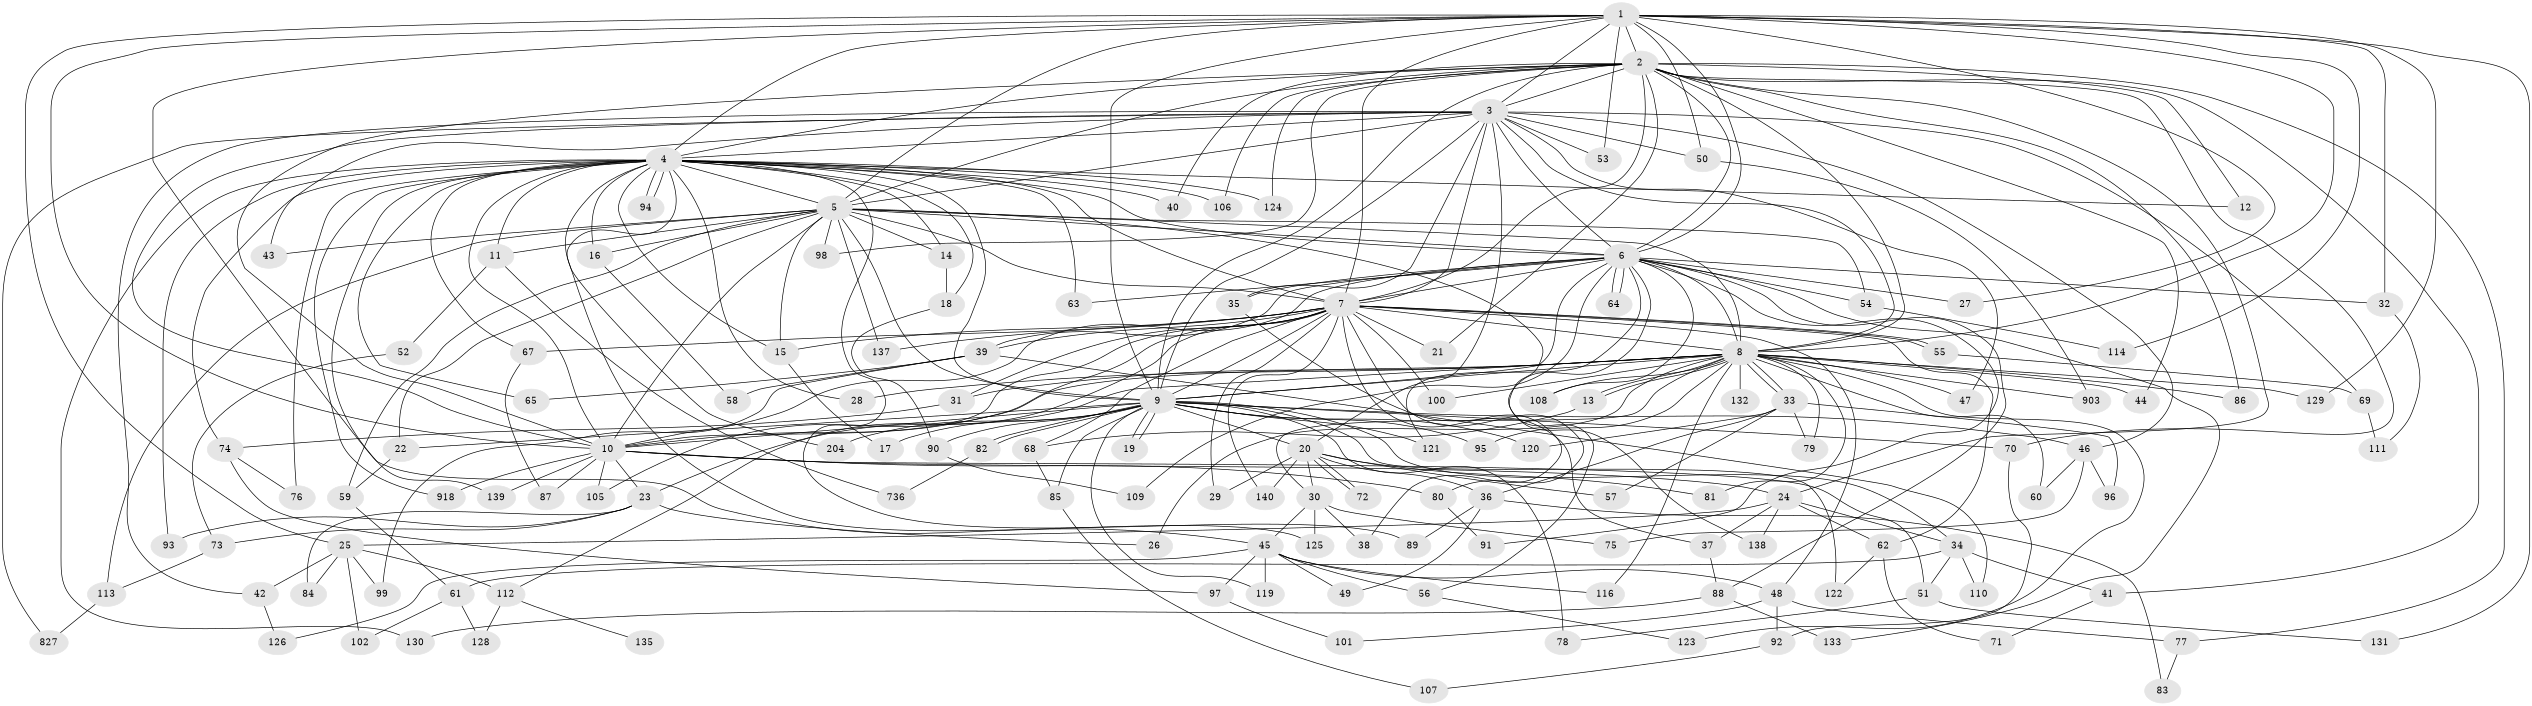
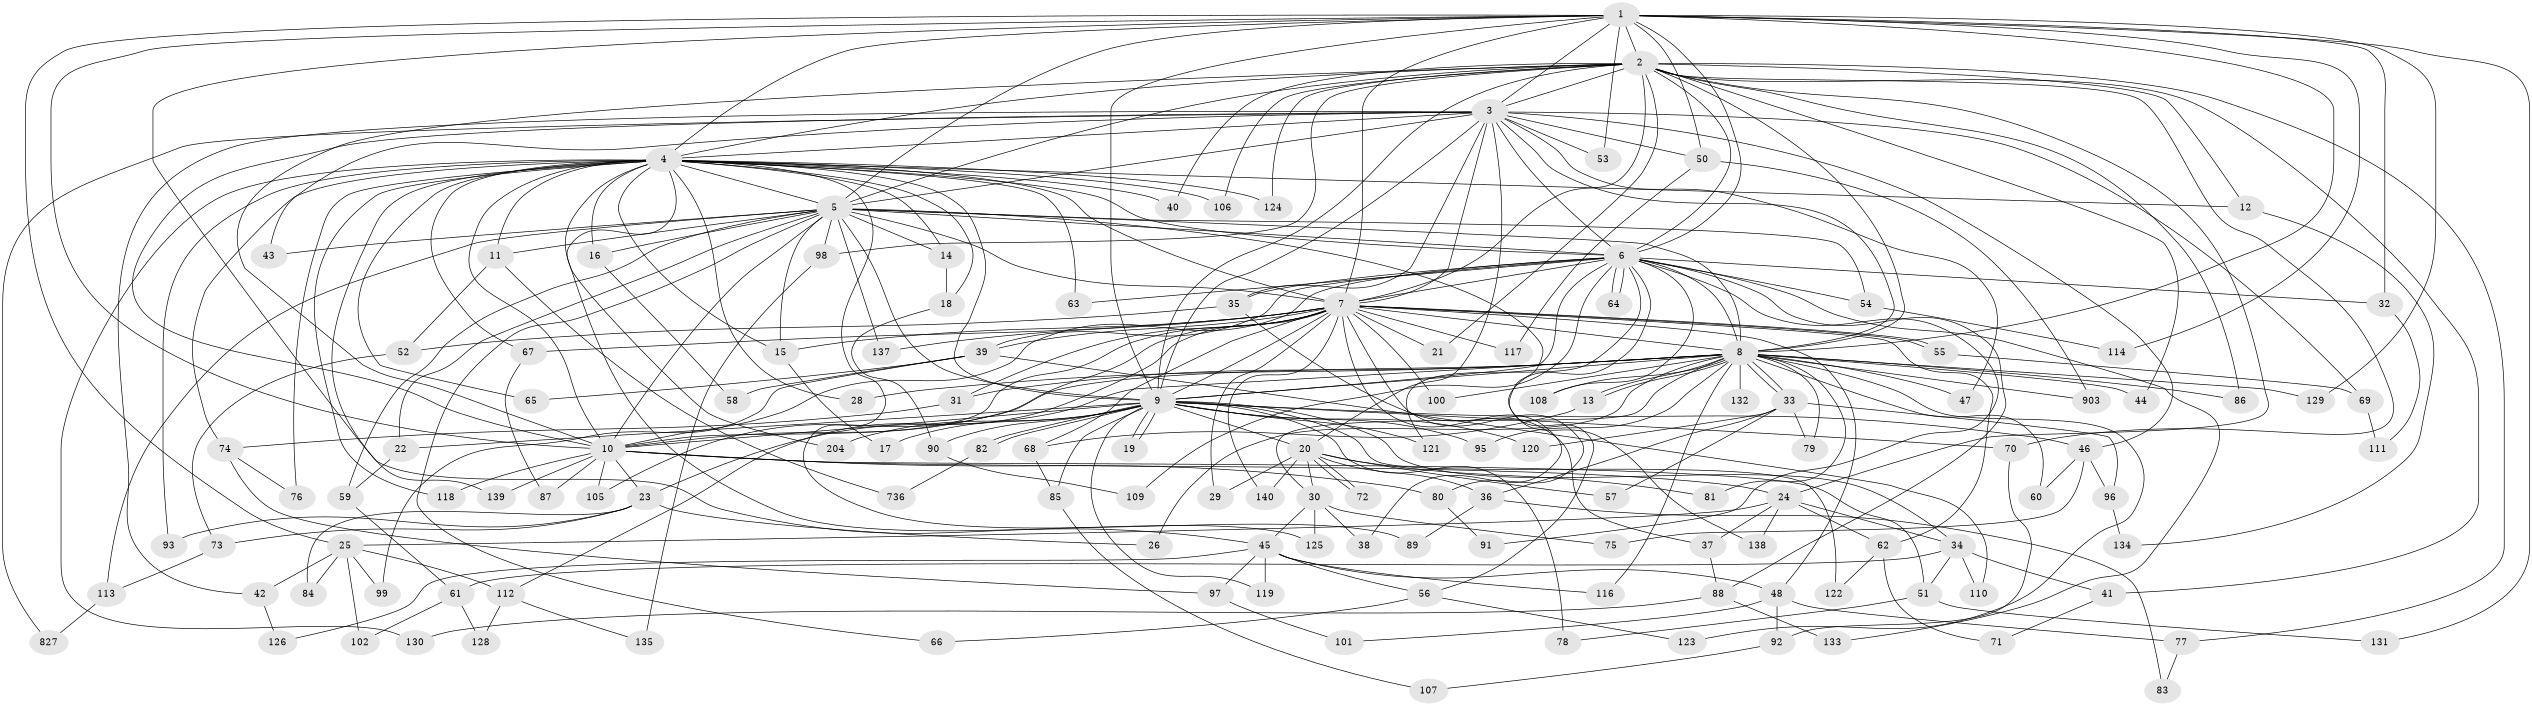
(646, 208) -> none
(1966, 305) -> none
none -> (819, 327)
none -> (1513, 353)
none -> (703, 402)
(446, 498) -> (446, 498)
none -> (2123, 546)
(1346, 594) -> none
none -> (937, 643)
